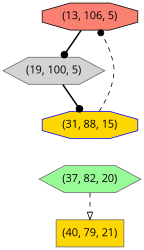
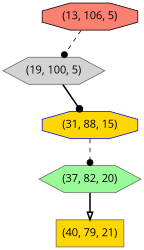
(74, 41) -> (74, 41)
(114, 74) -> (90, 149)
(90, 203) -> (90, 203)
